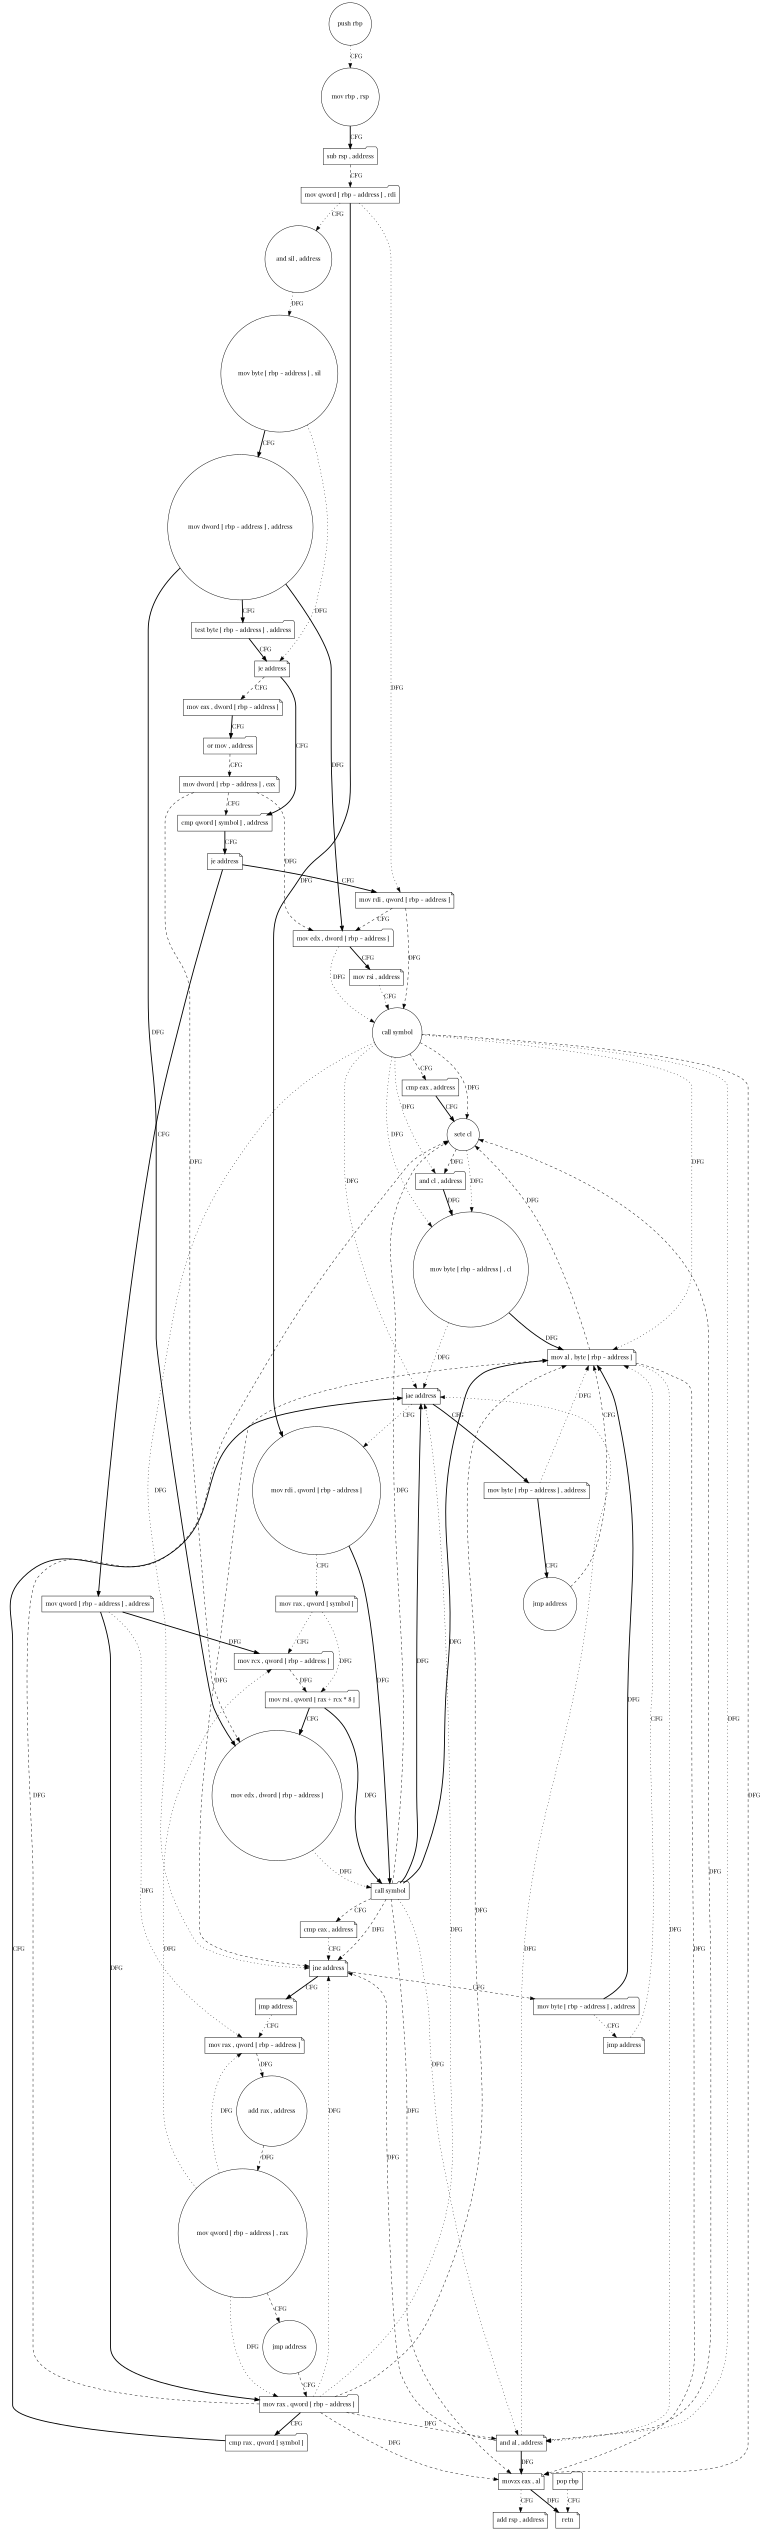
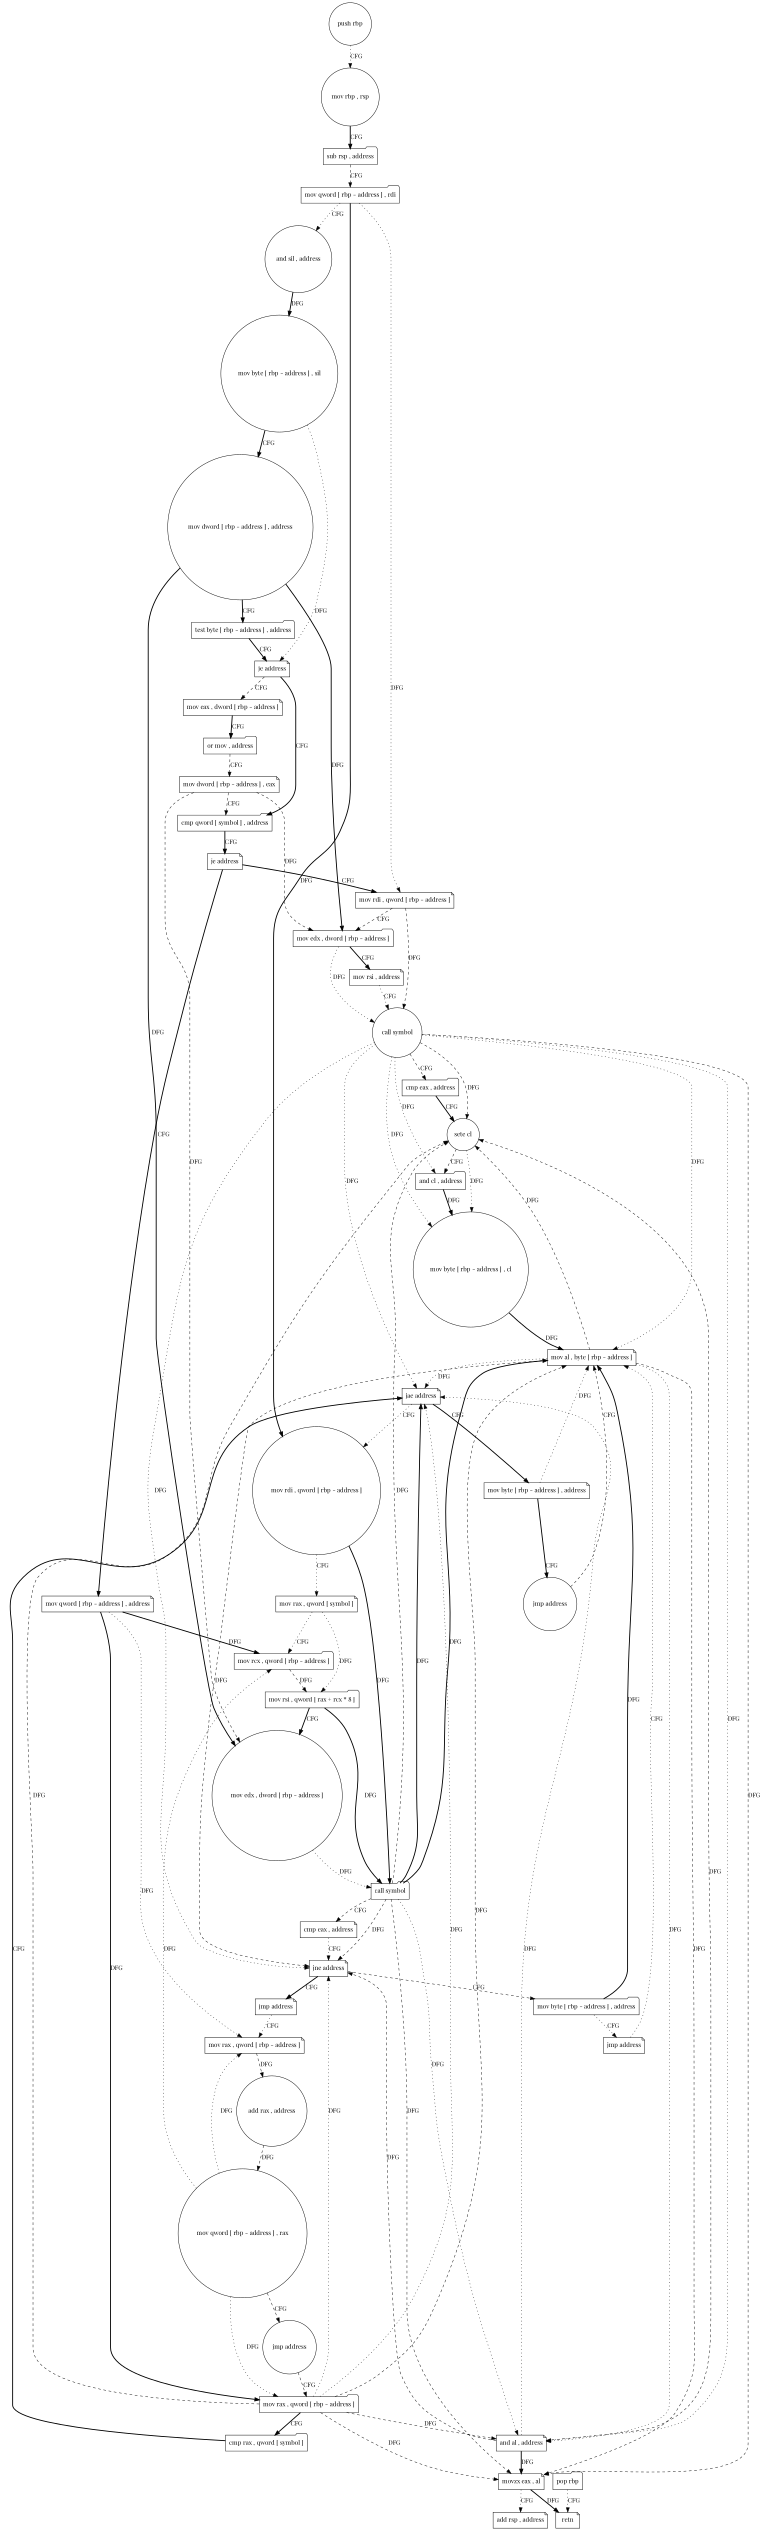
(291, 302) -> (291, 302)
(457, 1162) -> (457, 1162)
(436, 1353) -> (487, 1363)
